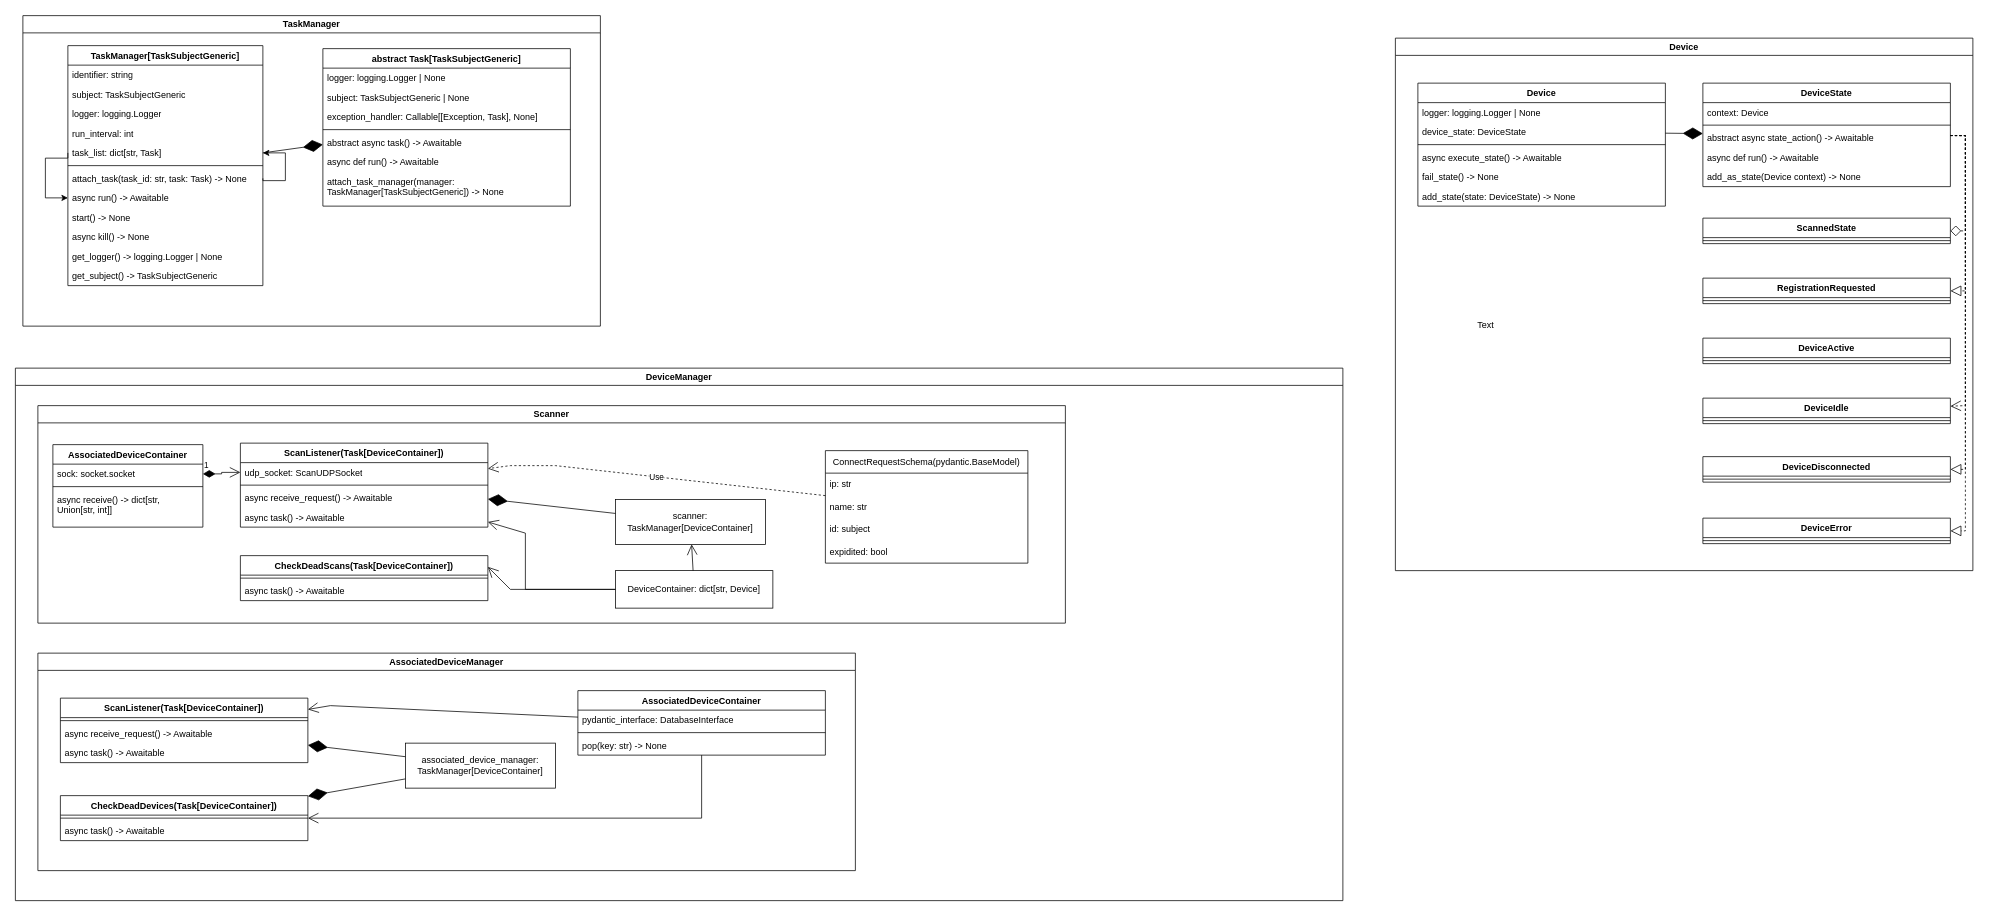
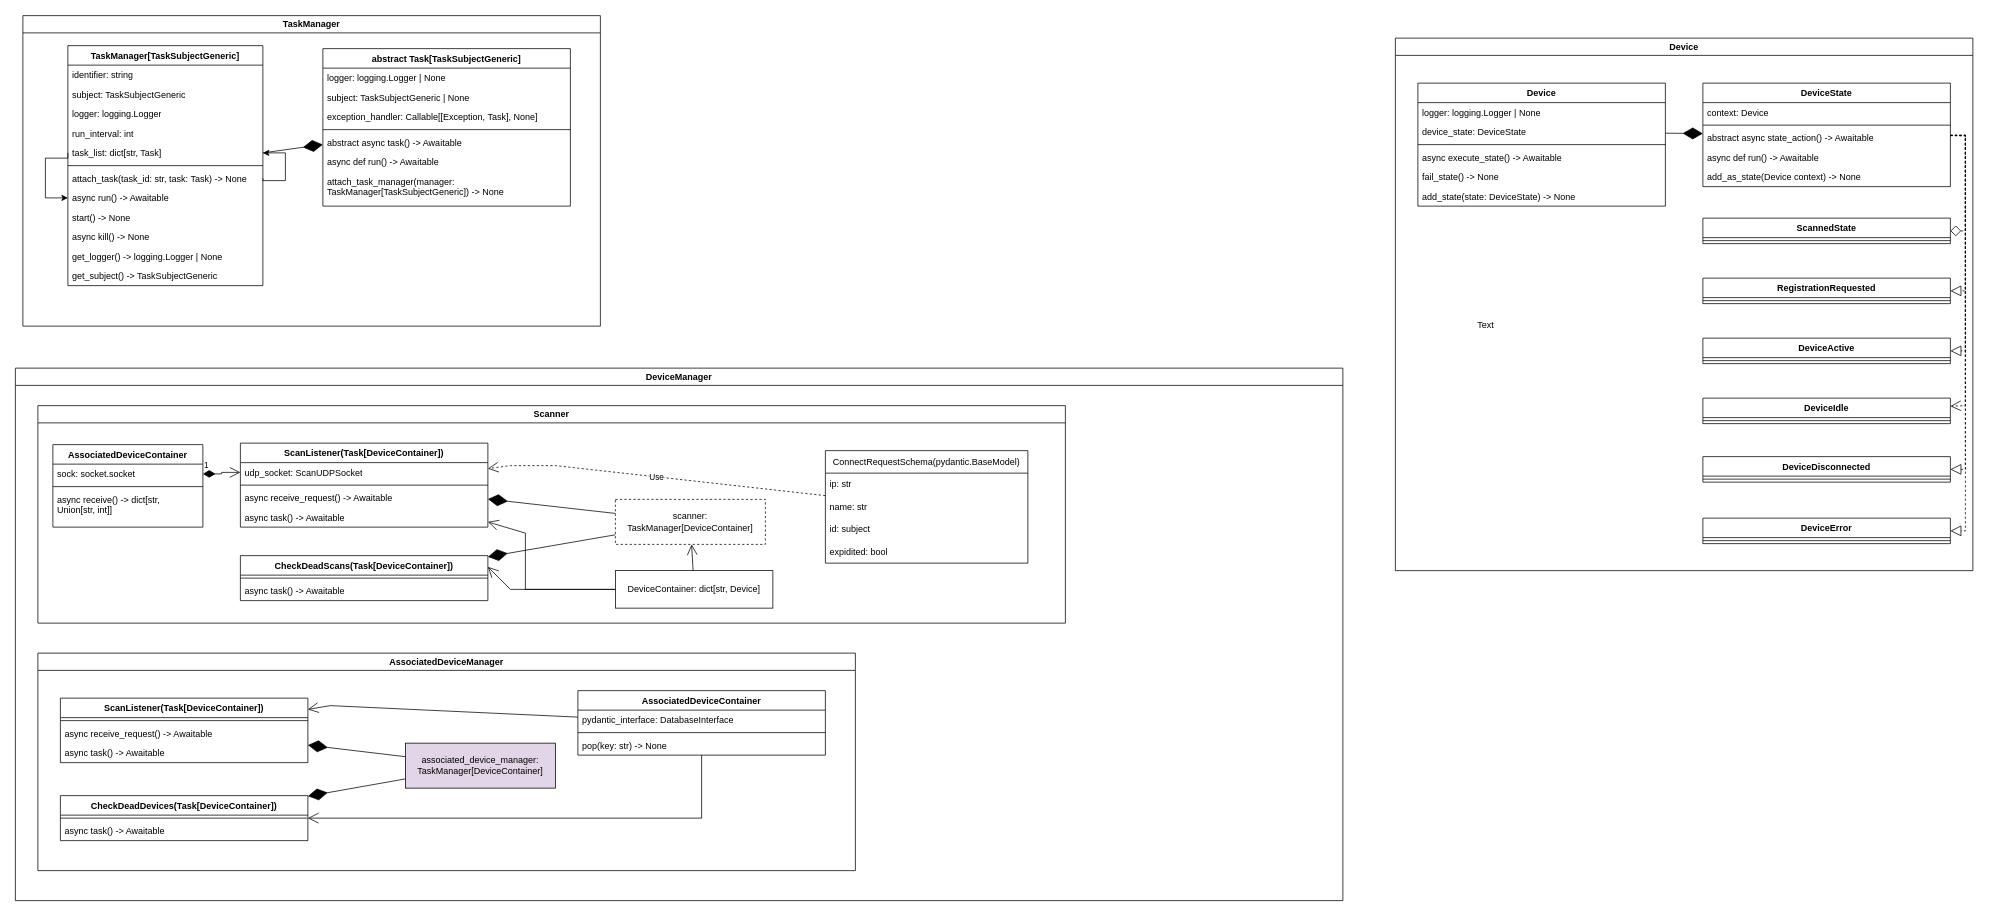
none -> (1962, 351)
(690, 522) -> (690, 522)
none -> (562, 544)
(480, 765) -> (480, 765)
